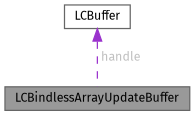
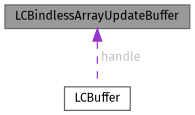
(97, 64) -> (97, 64)
